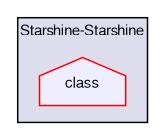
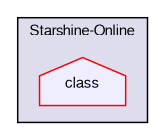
(83, 32) -> (83, 32)
